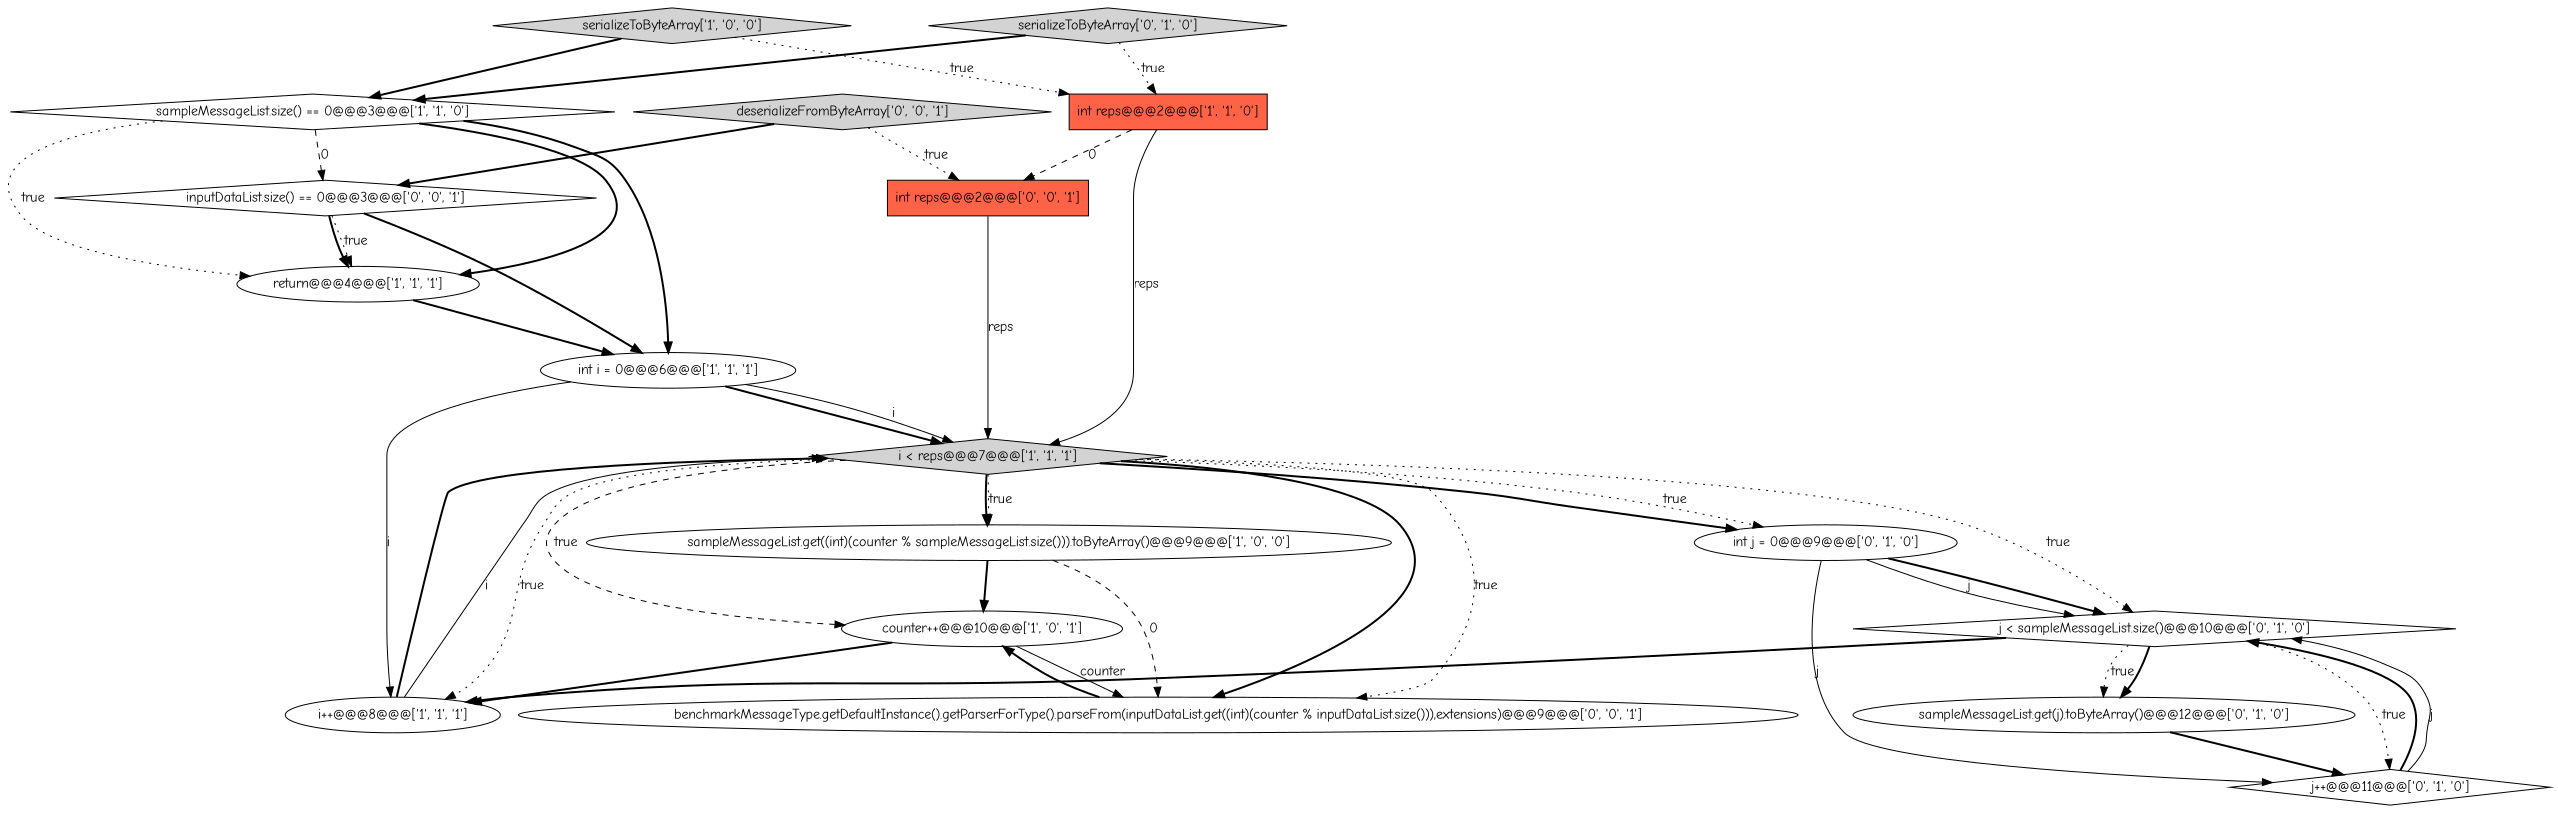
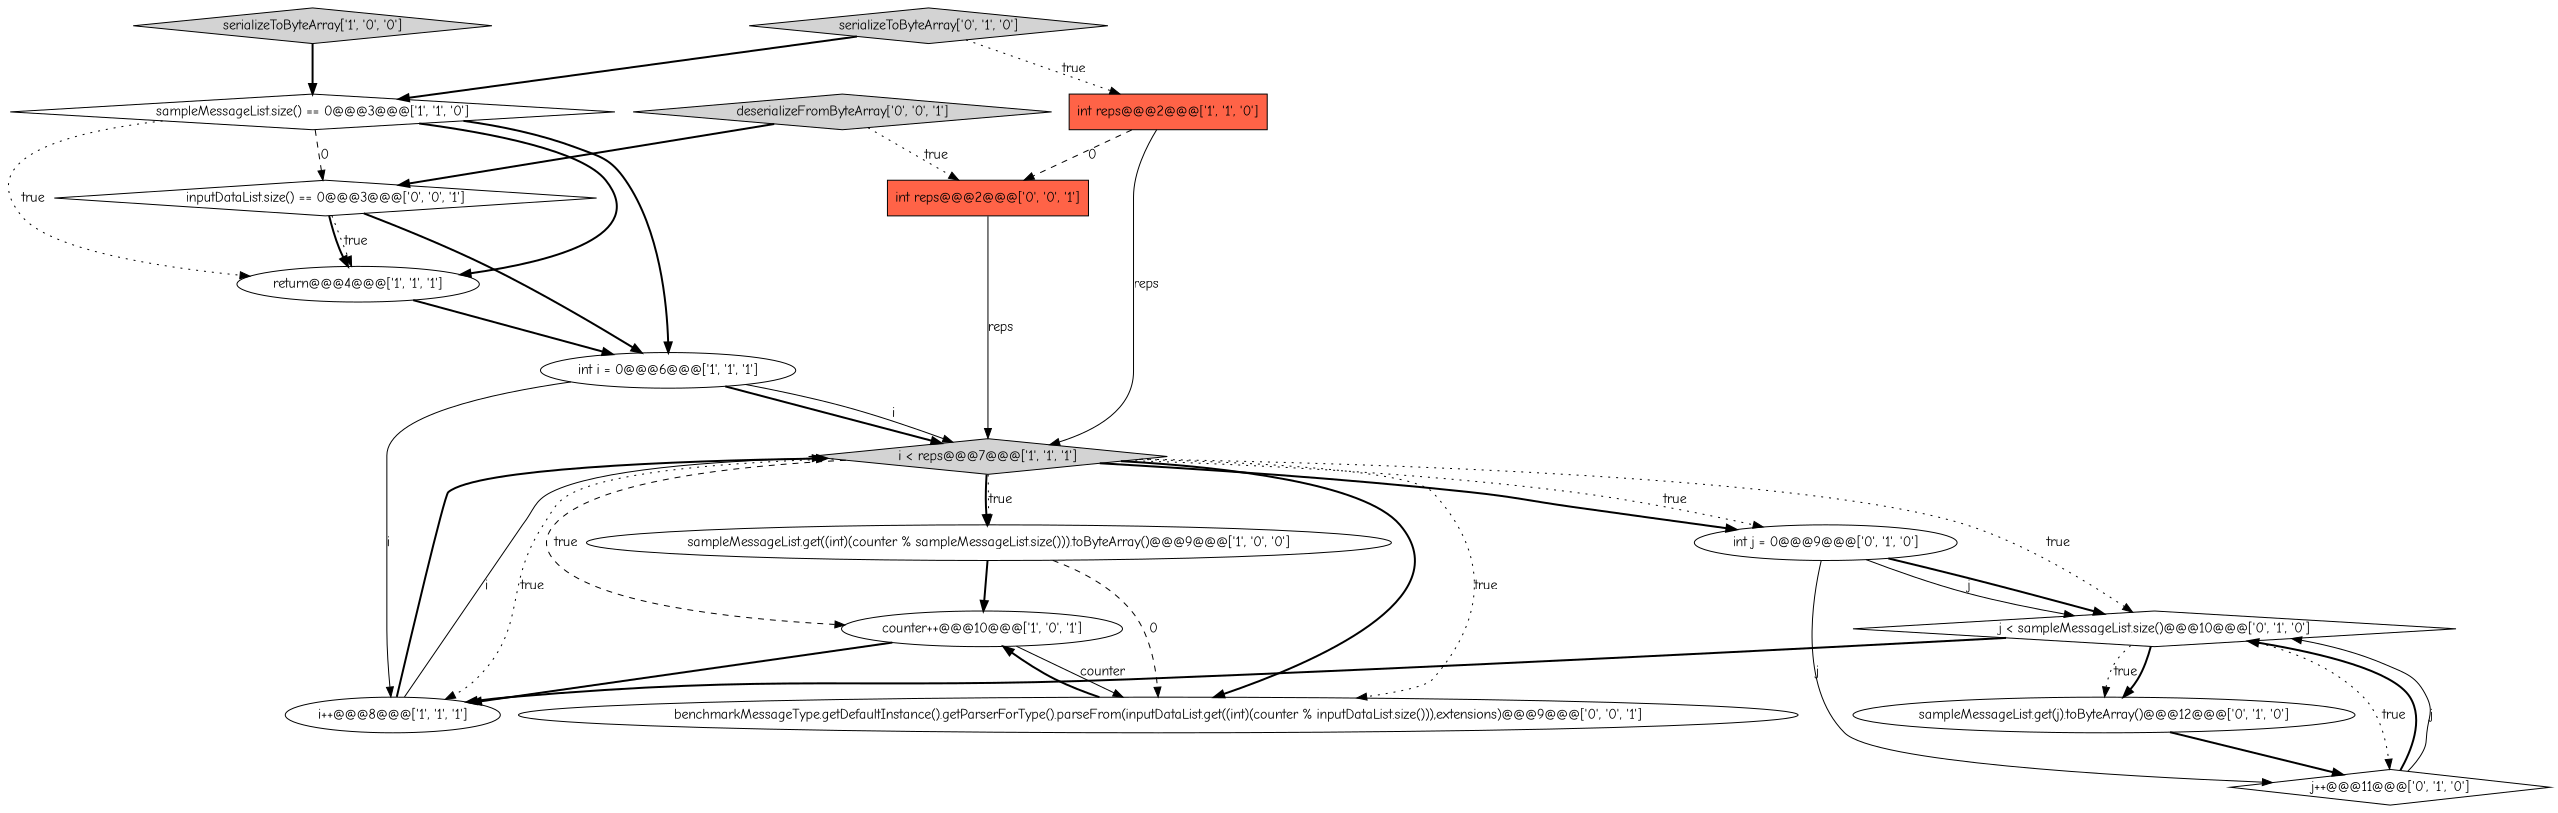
(897, 65) -> none
